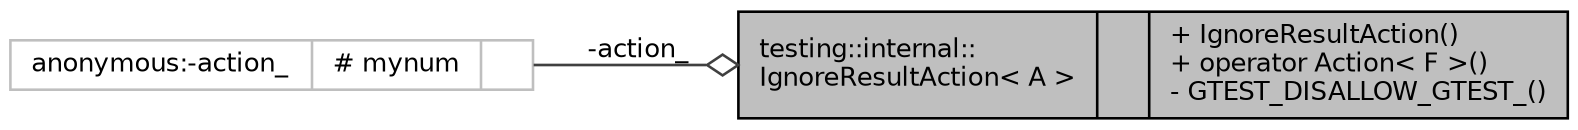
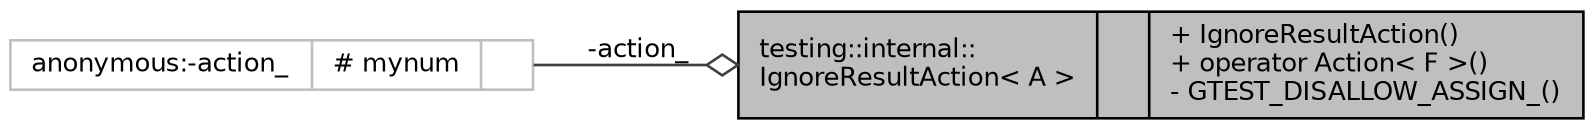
(1358, 92) -> (1366, 92)
